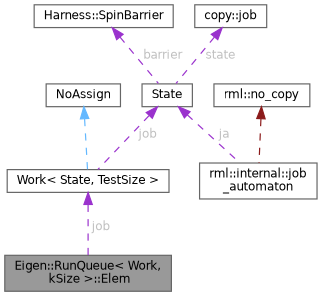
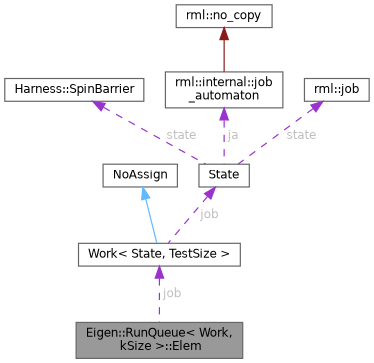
(231, 16) -> (337, 90)
(161, 56) -> (180, 136)
(214, 139) -> (224, 142)
(260, 141) -> (224, 56)
(86, 144) -> (151, 221)
